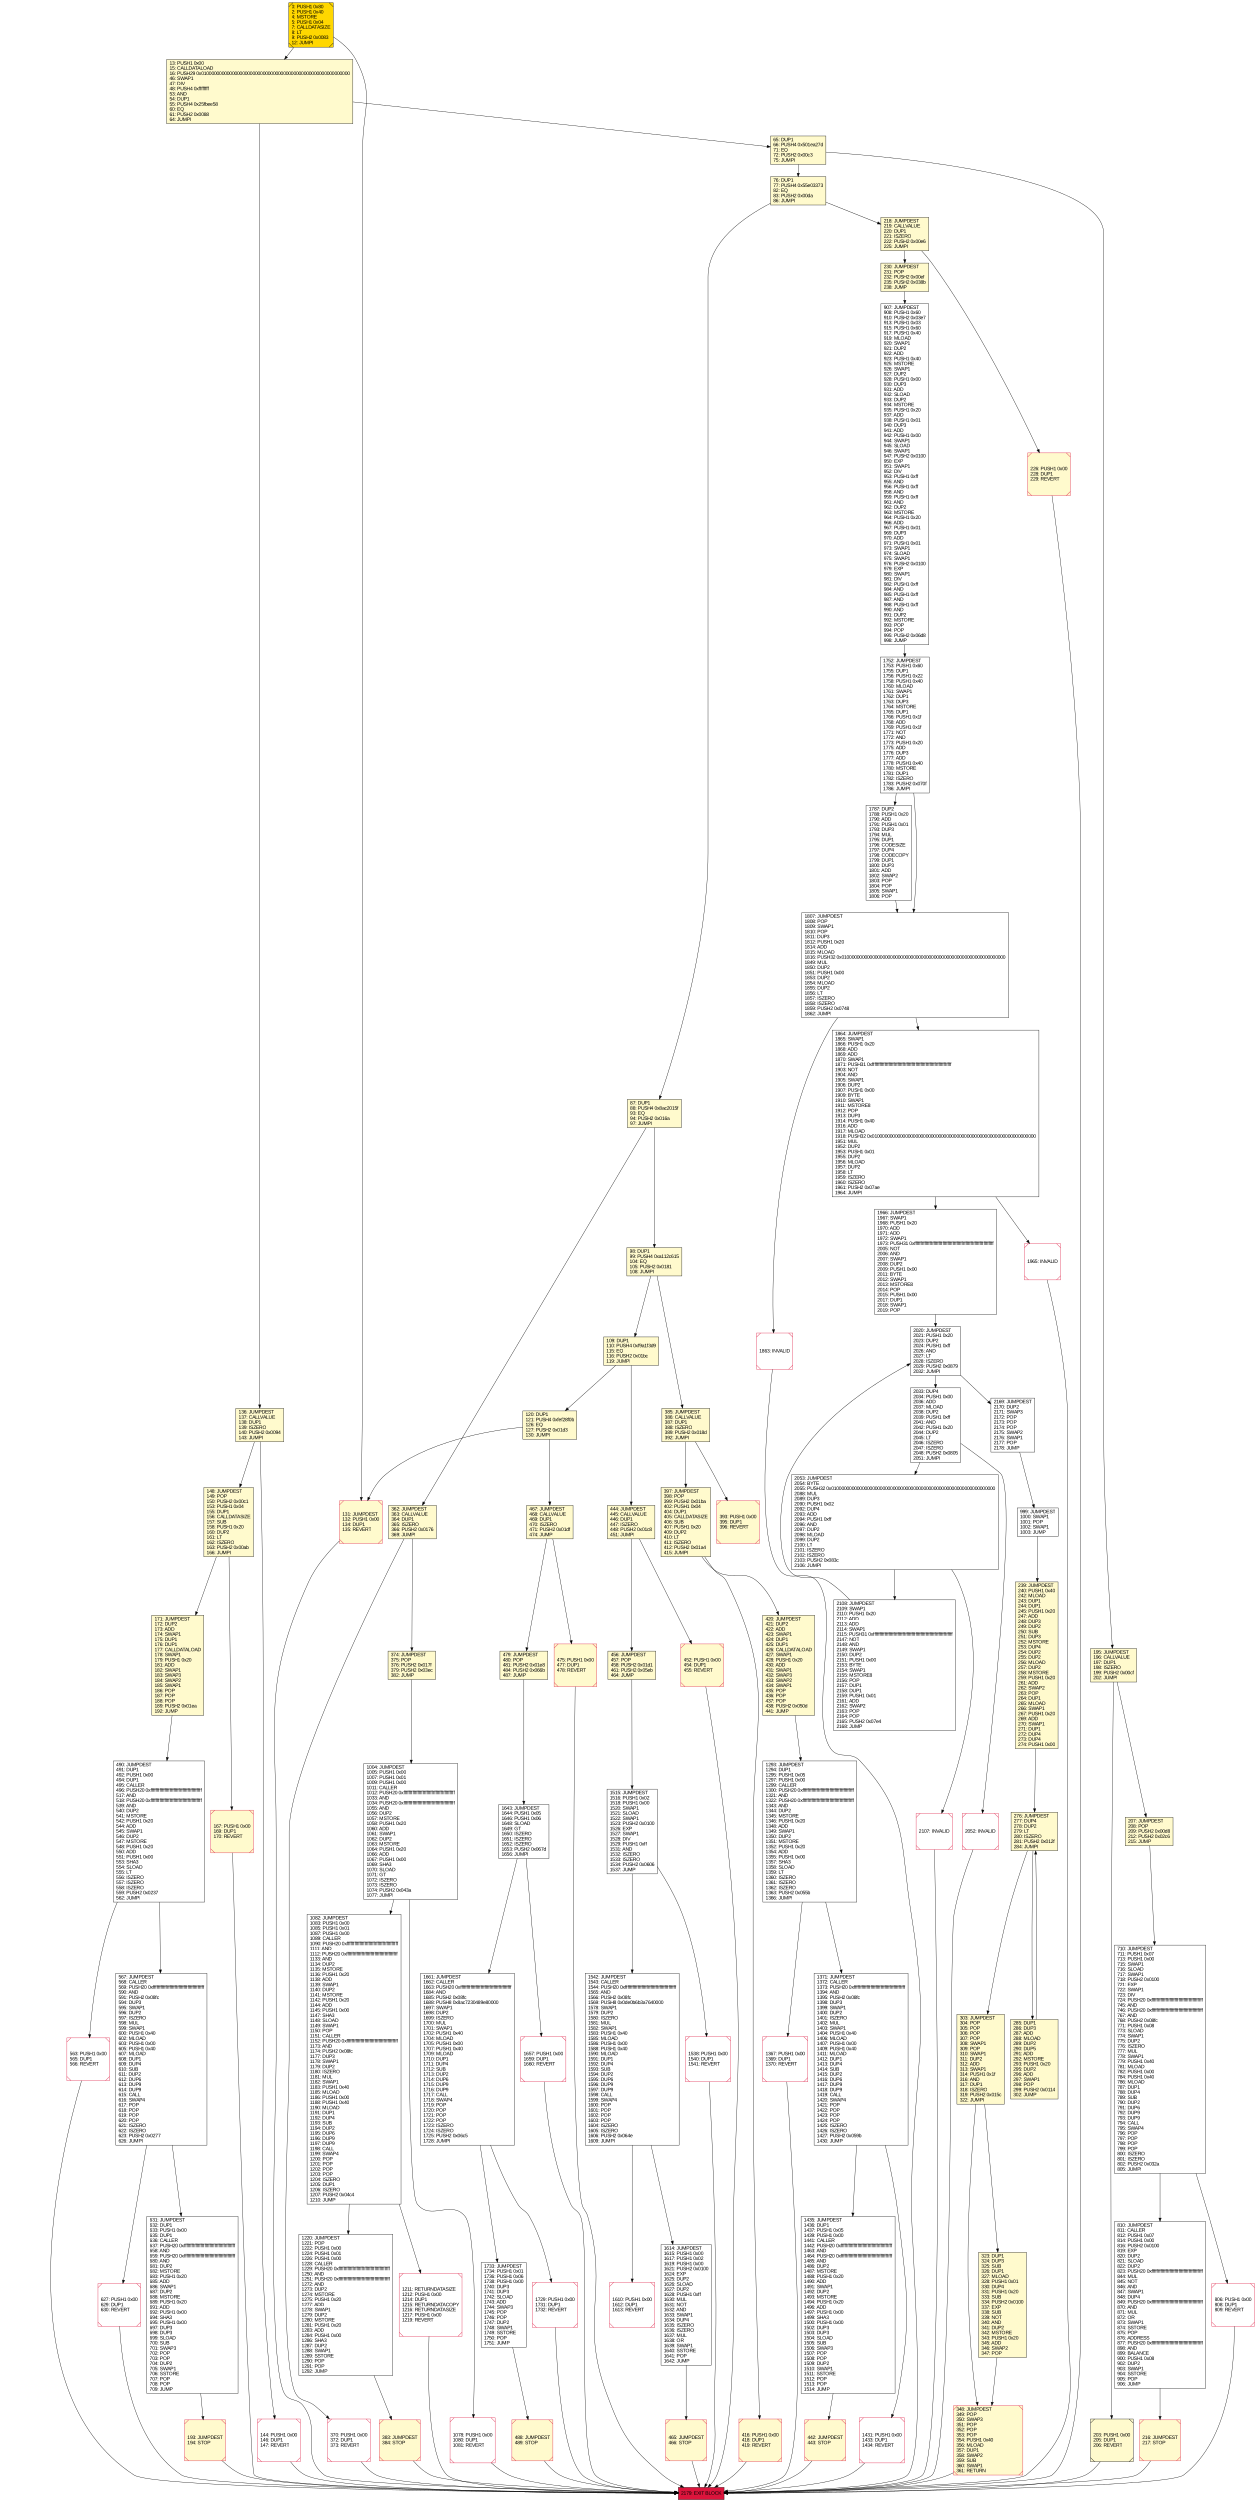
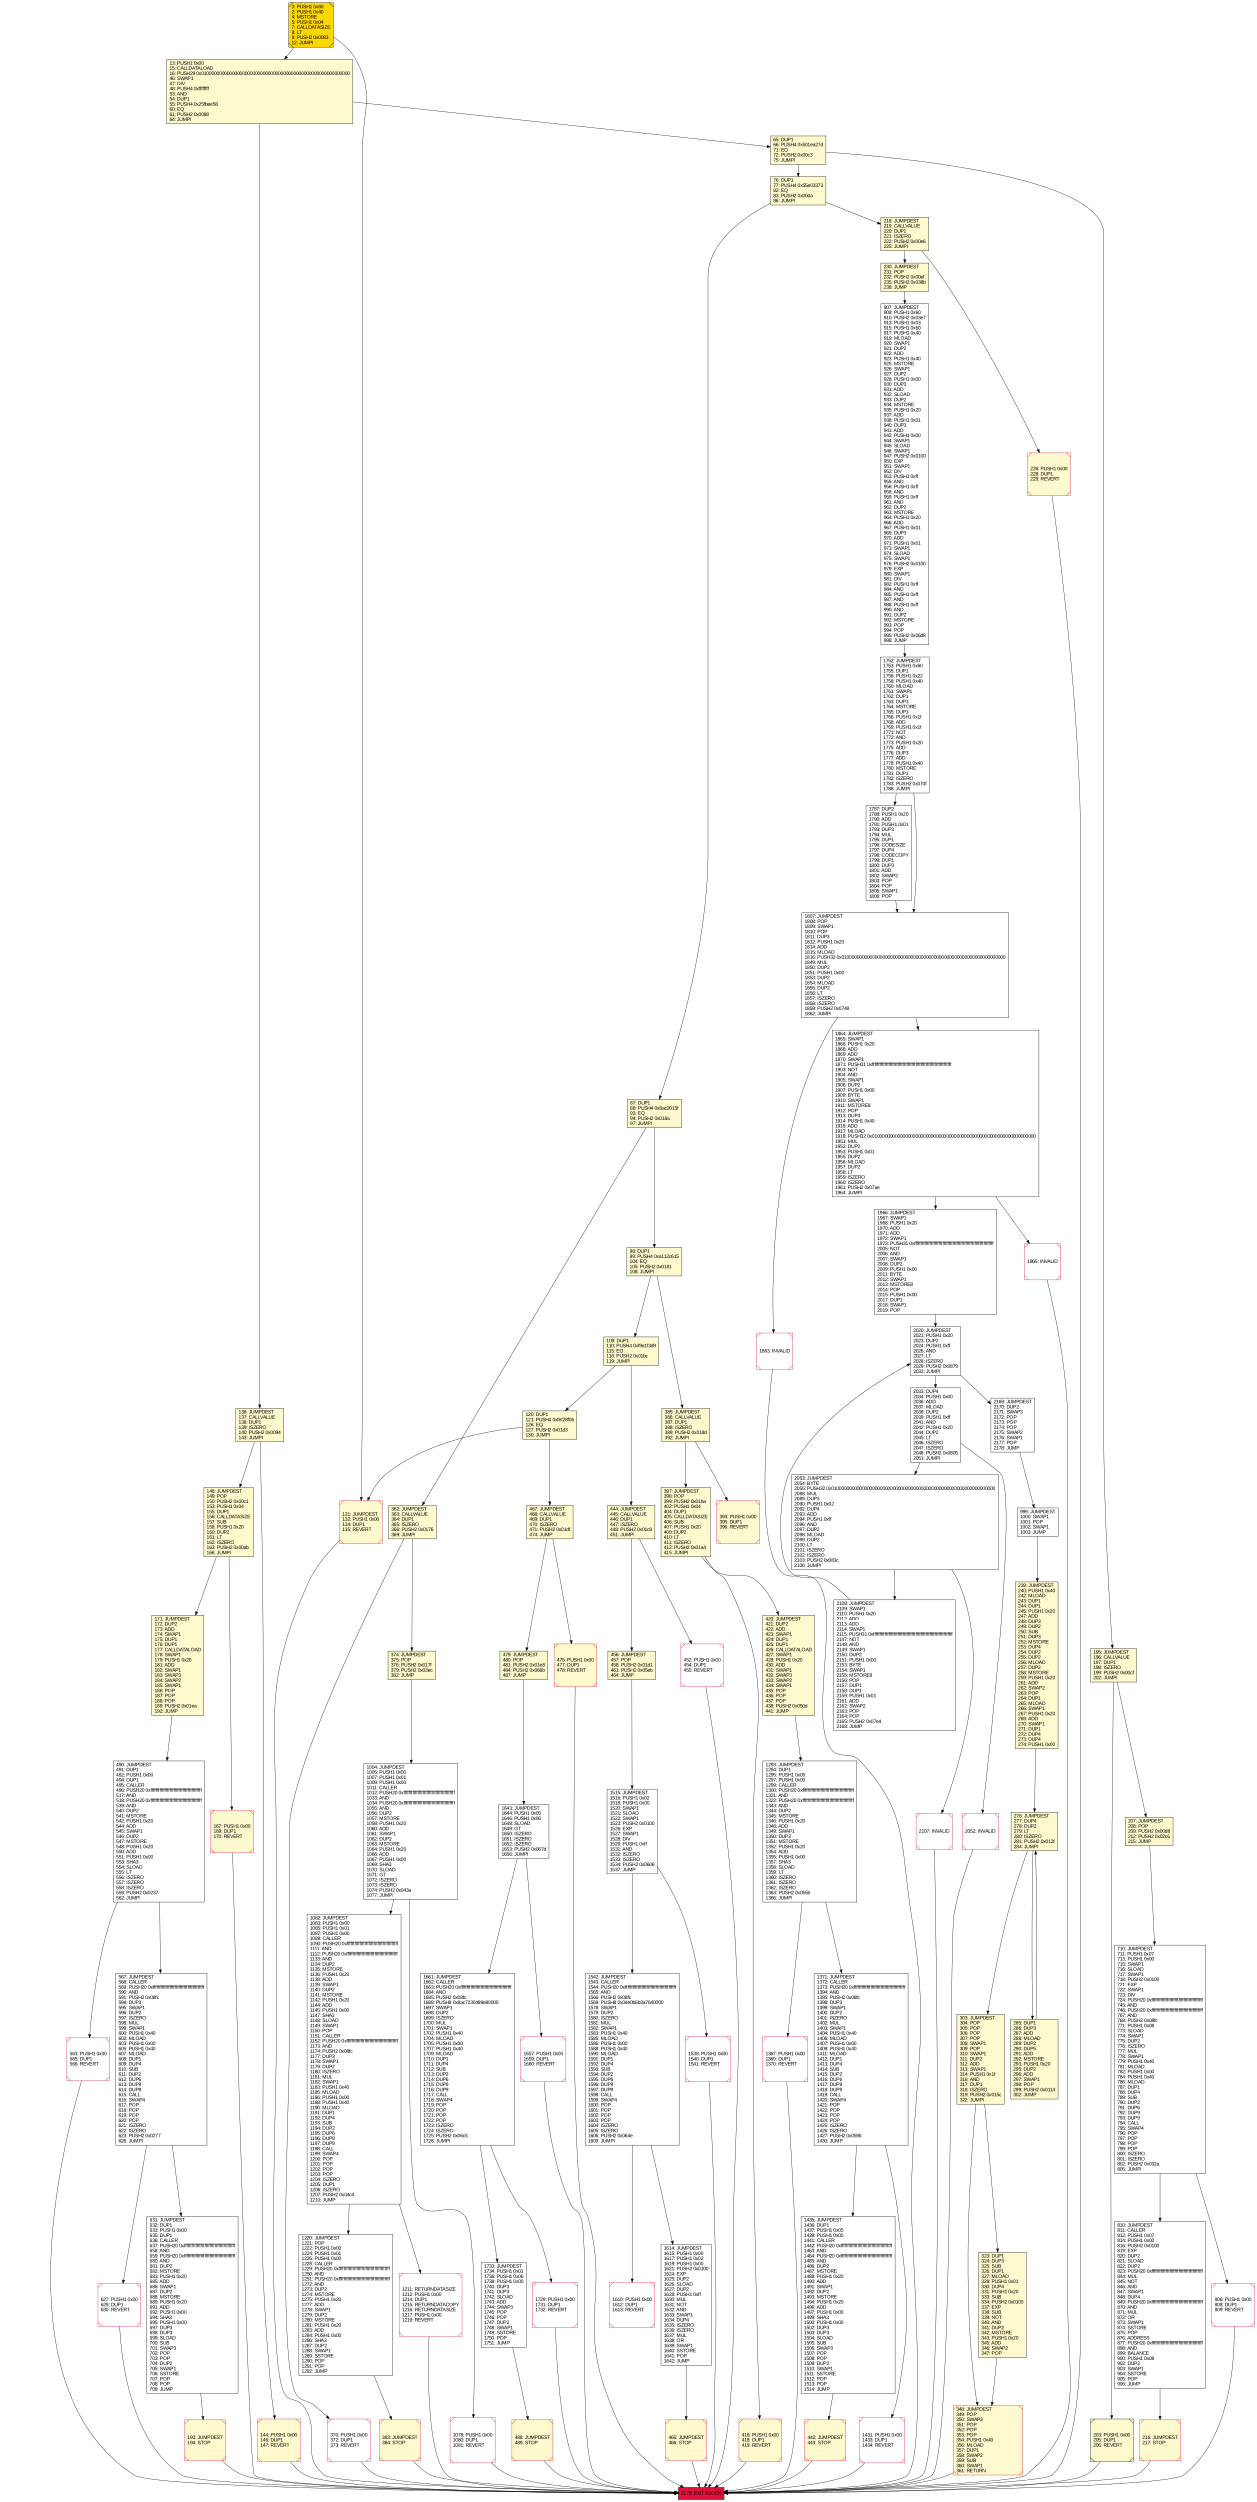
(702, 1665) -> (702, 1665)
(279, 2440) -> (279, 2440)
